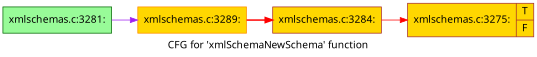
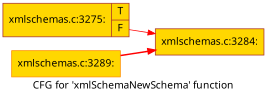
(57, 20) -> none
(391, 20) -> (139, 31)
